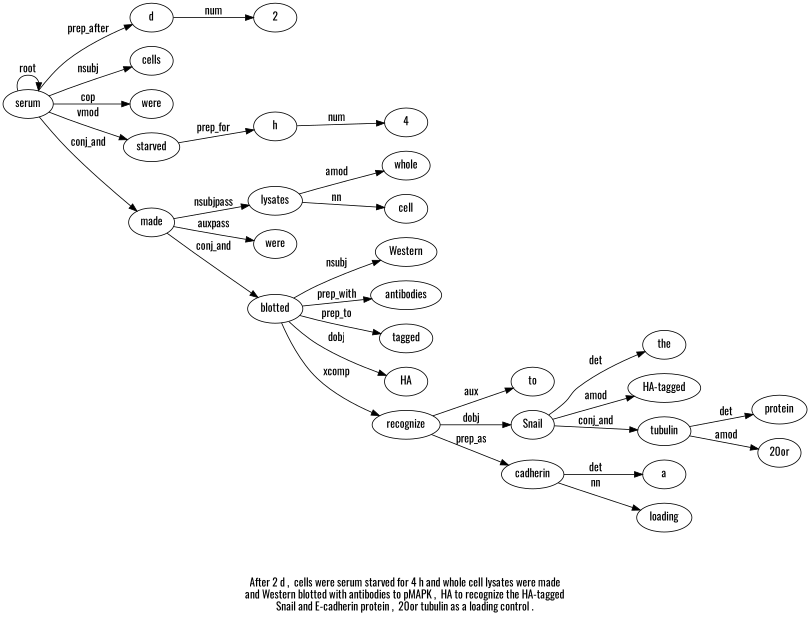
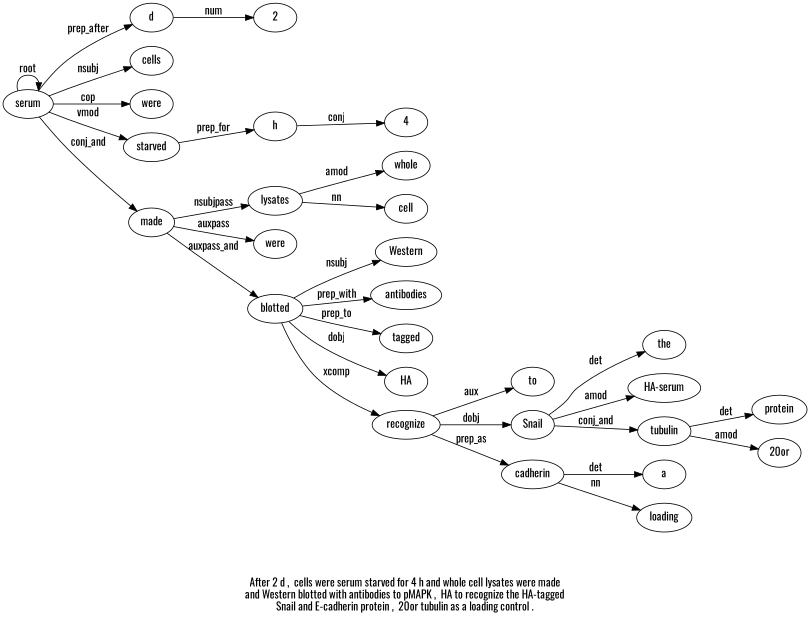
(337, 118) -> (337, 118)
(214, 247) -> (214, 247)
(664, 388) -> (664, 388)
